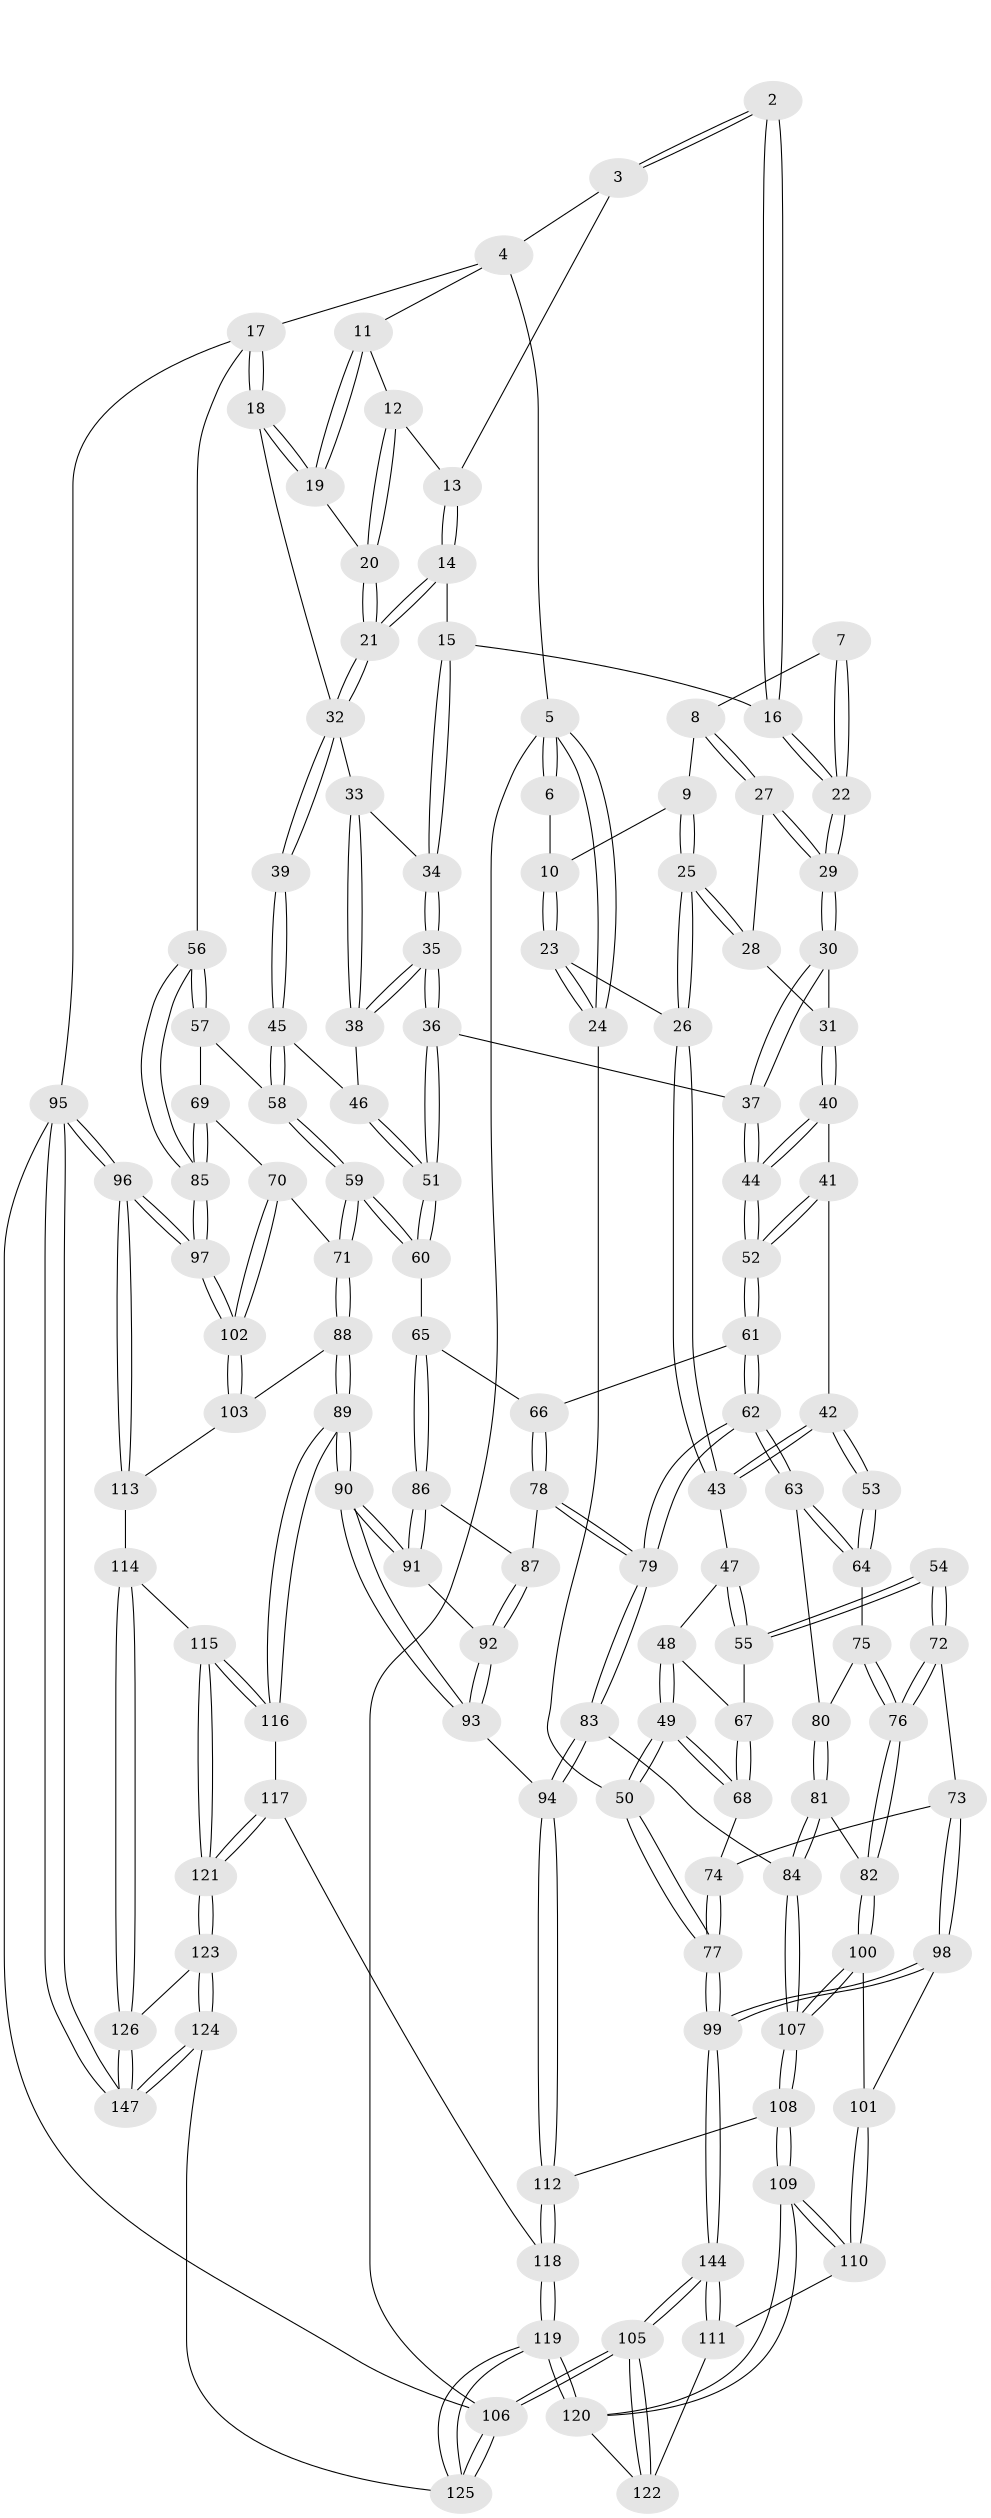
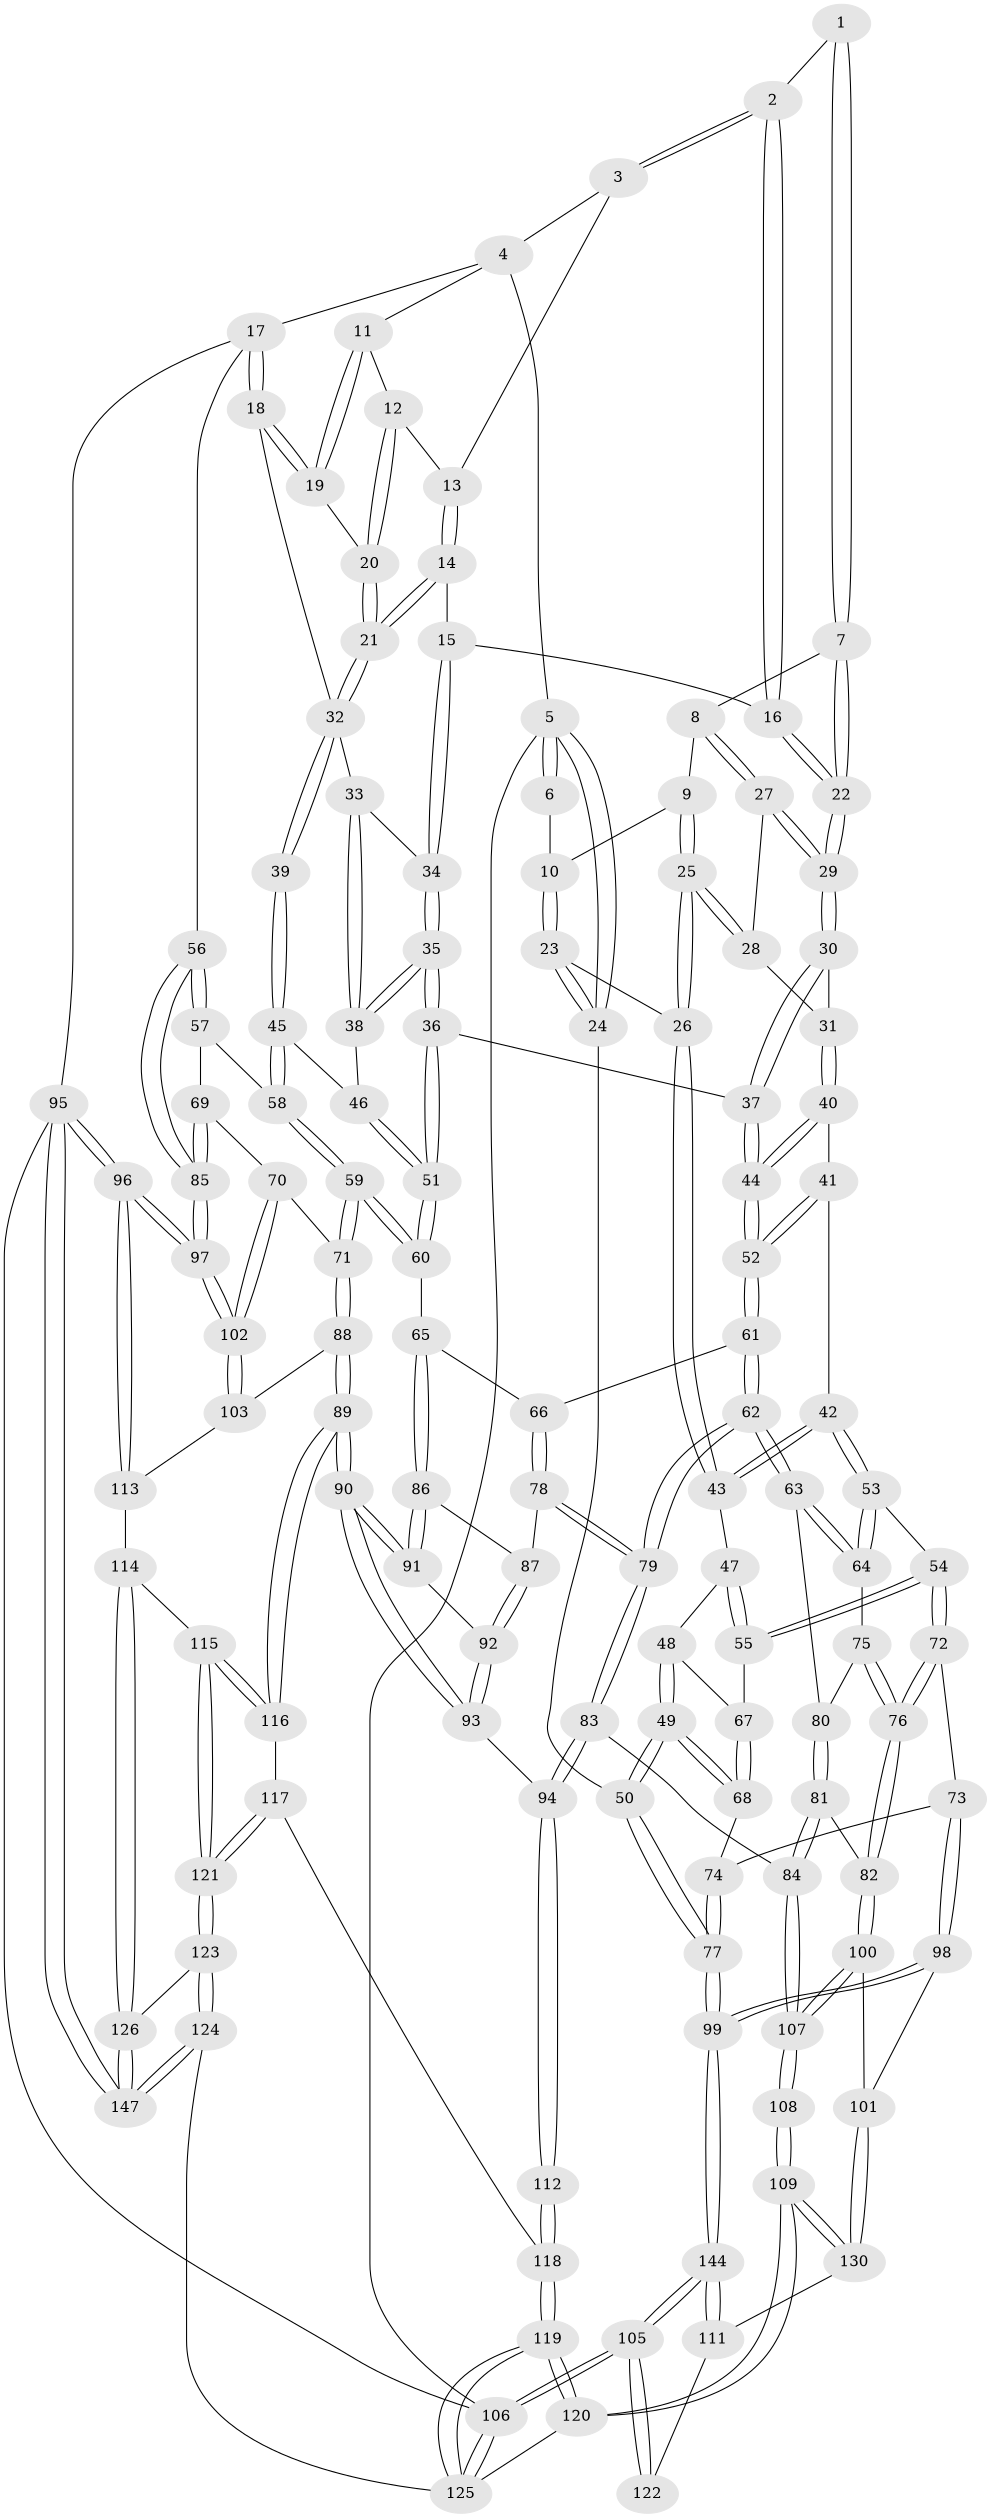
none -> (842, 24)
none -> (906, 1529)
(666, 2147) -> none
(855, 2262) -> (855, 2262)
(612, 2455) -> (519, 2455)
